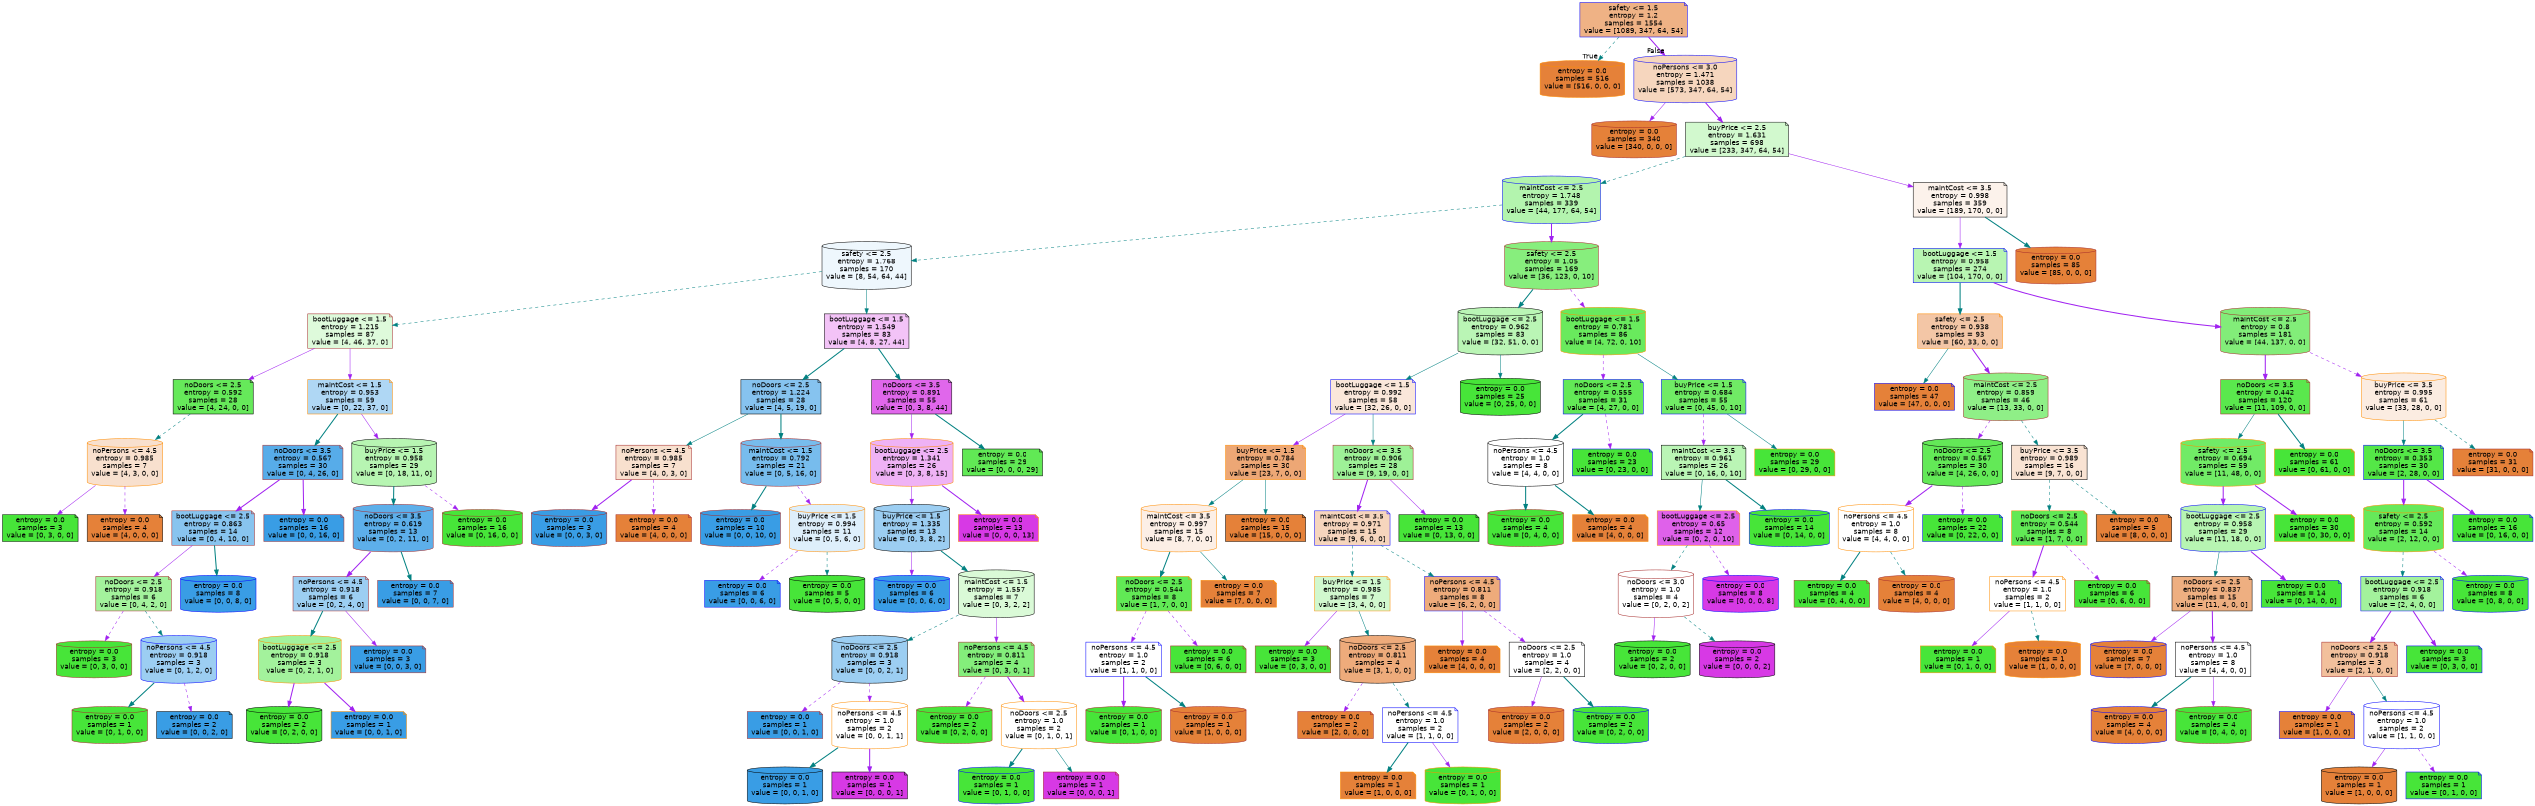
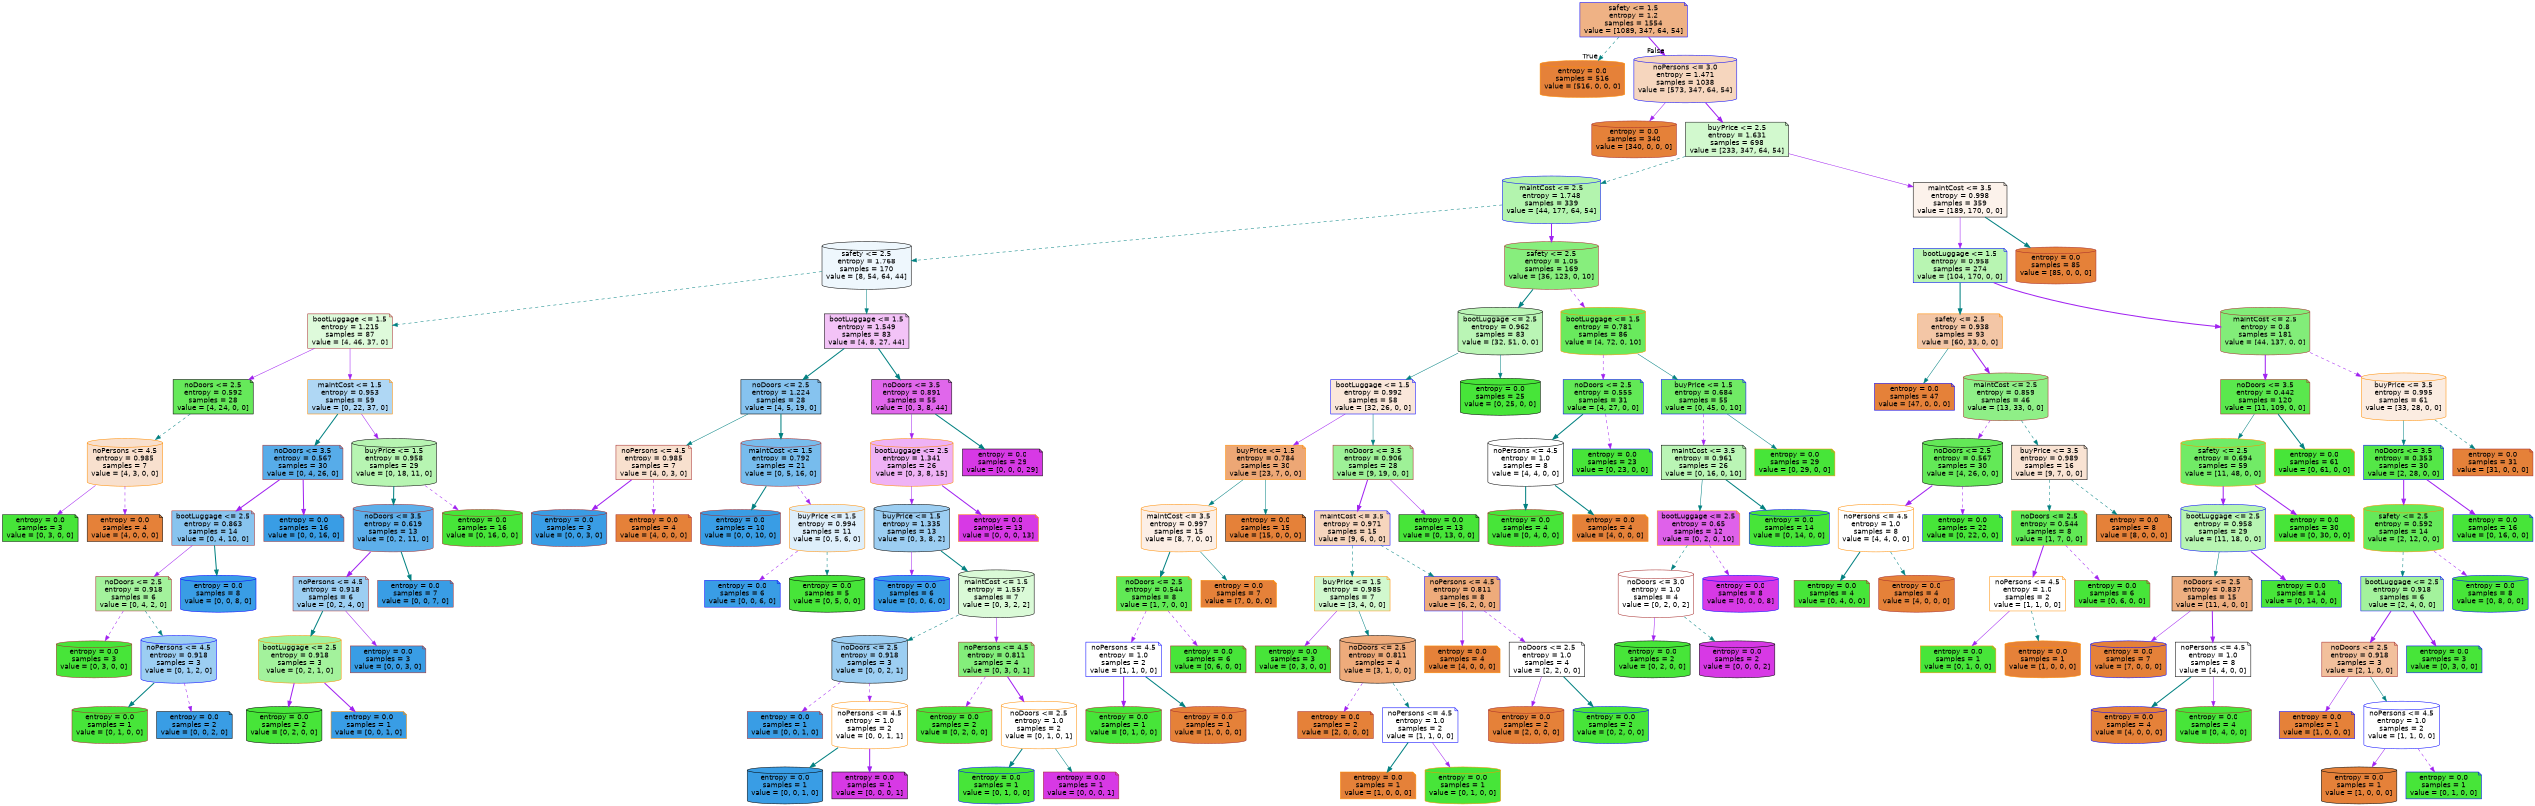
(1002, 462) -> (1002, 462)
(2134, 528) -> (2134, 528)
